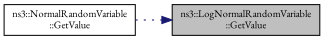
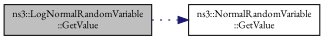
(149, 20) -> (165, 20)
